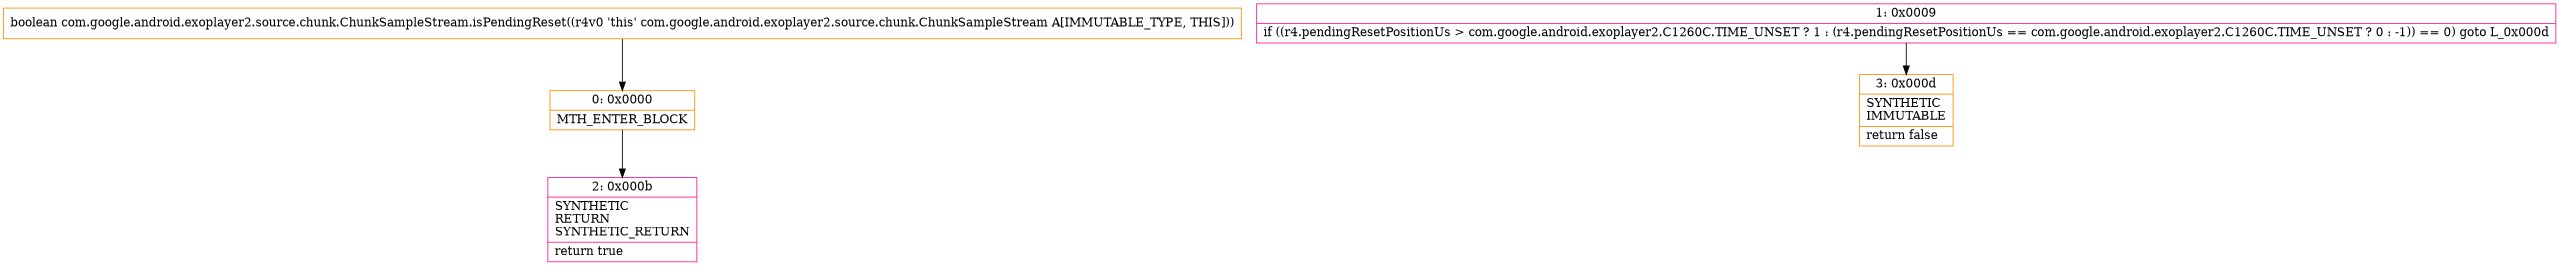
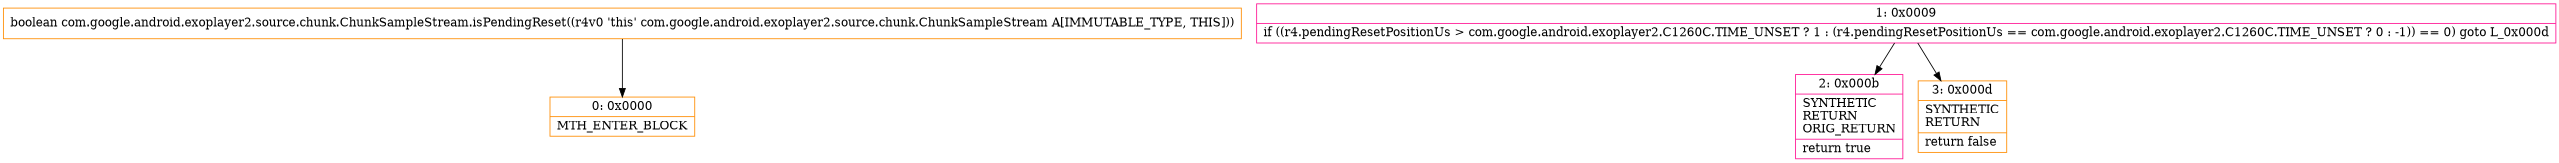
(1906, 116) -> (1953, 123)
(622, 149) -> (1887, 55)
(622, 232) -> (1849, 129)
